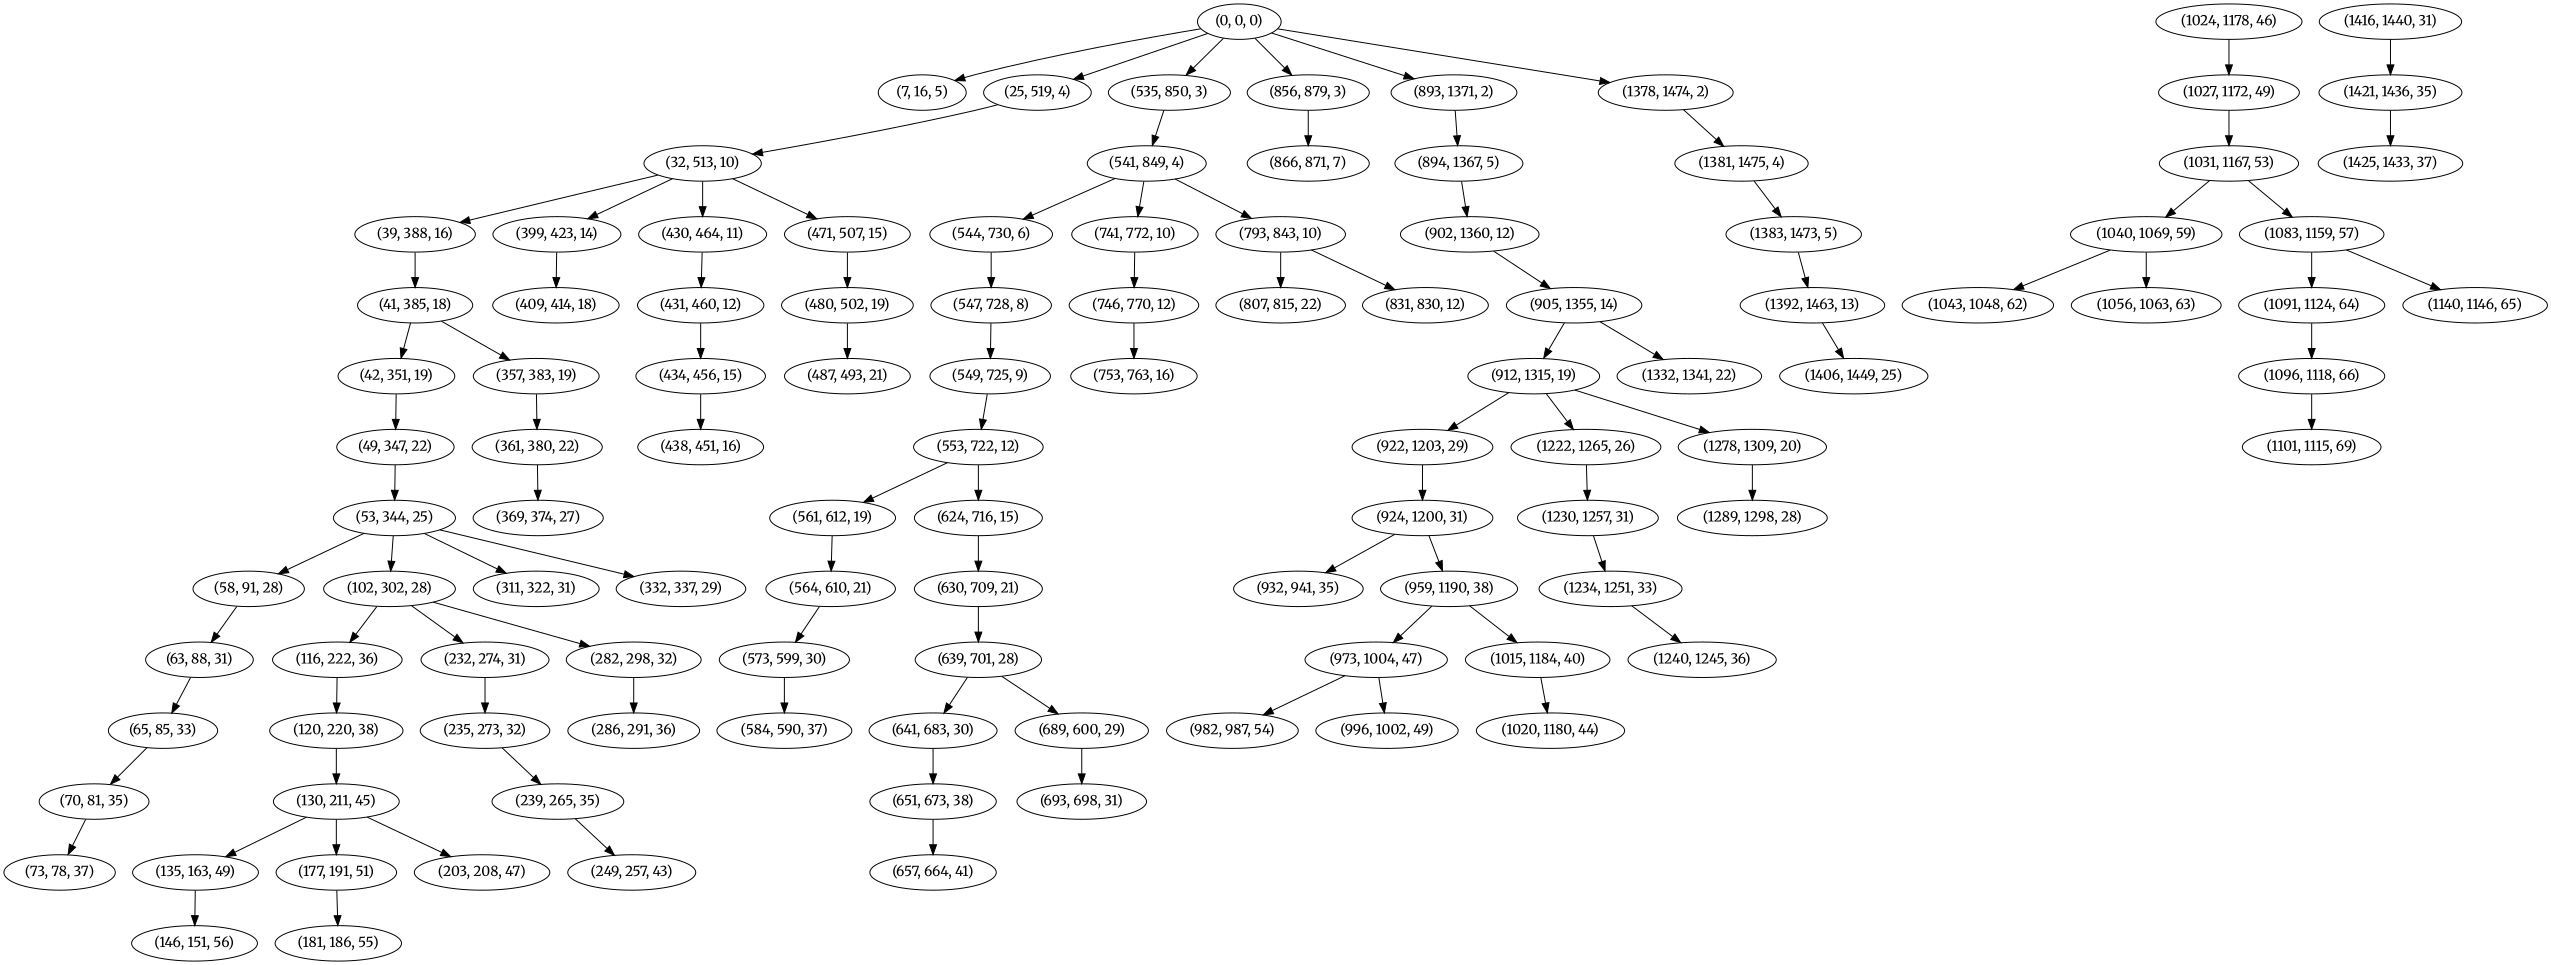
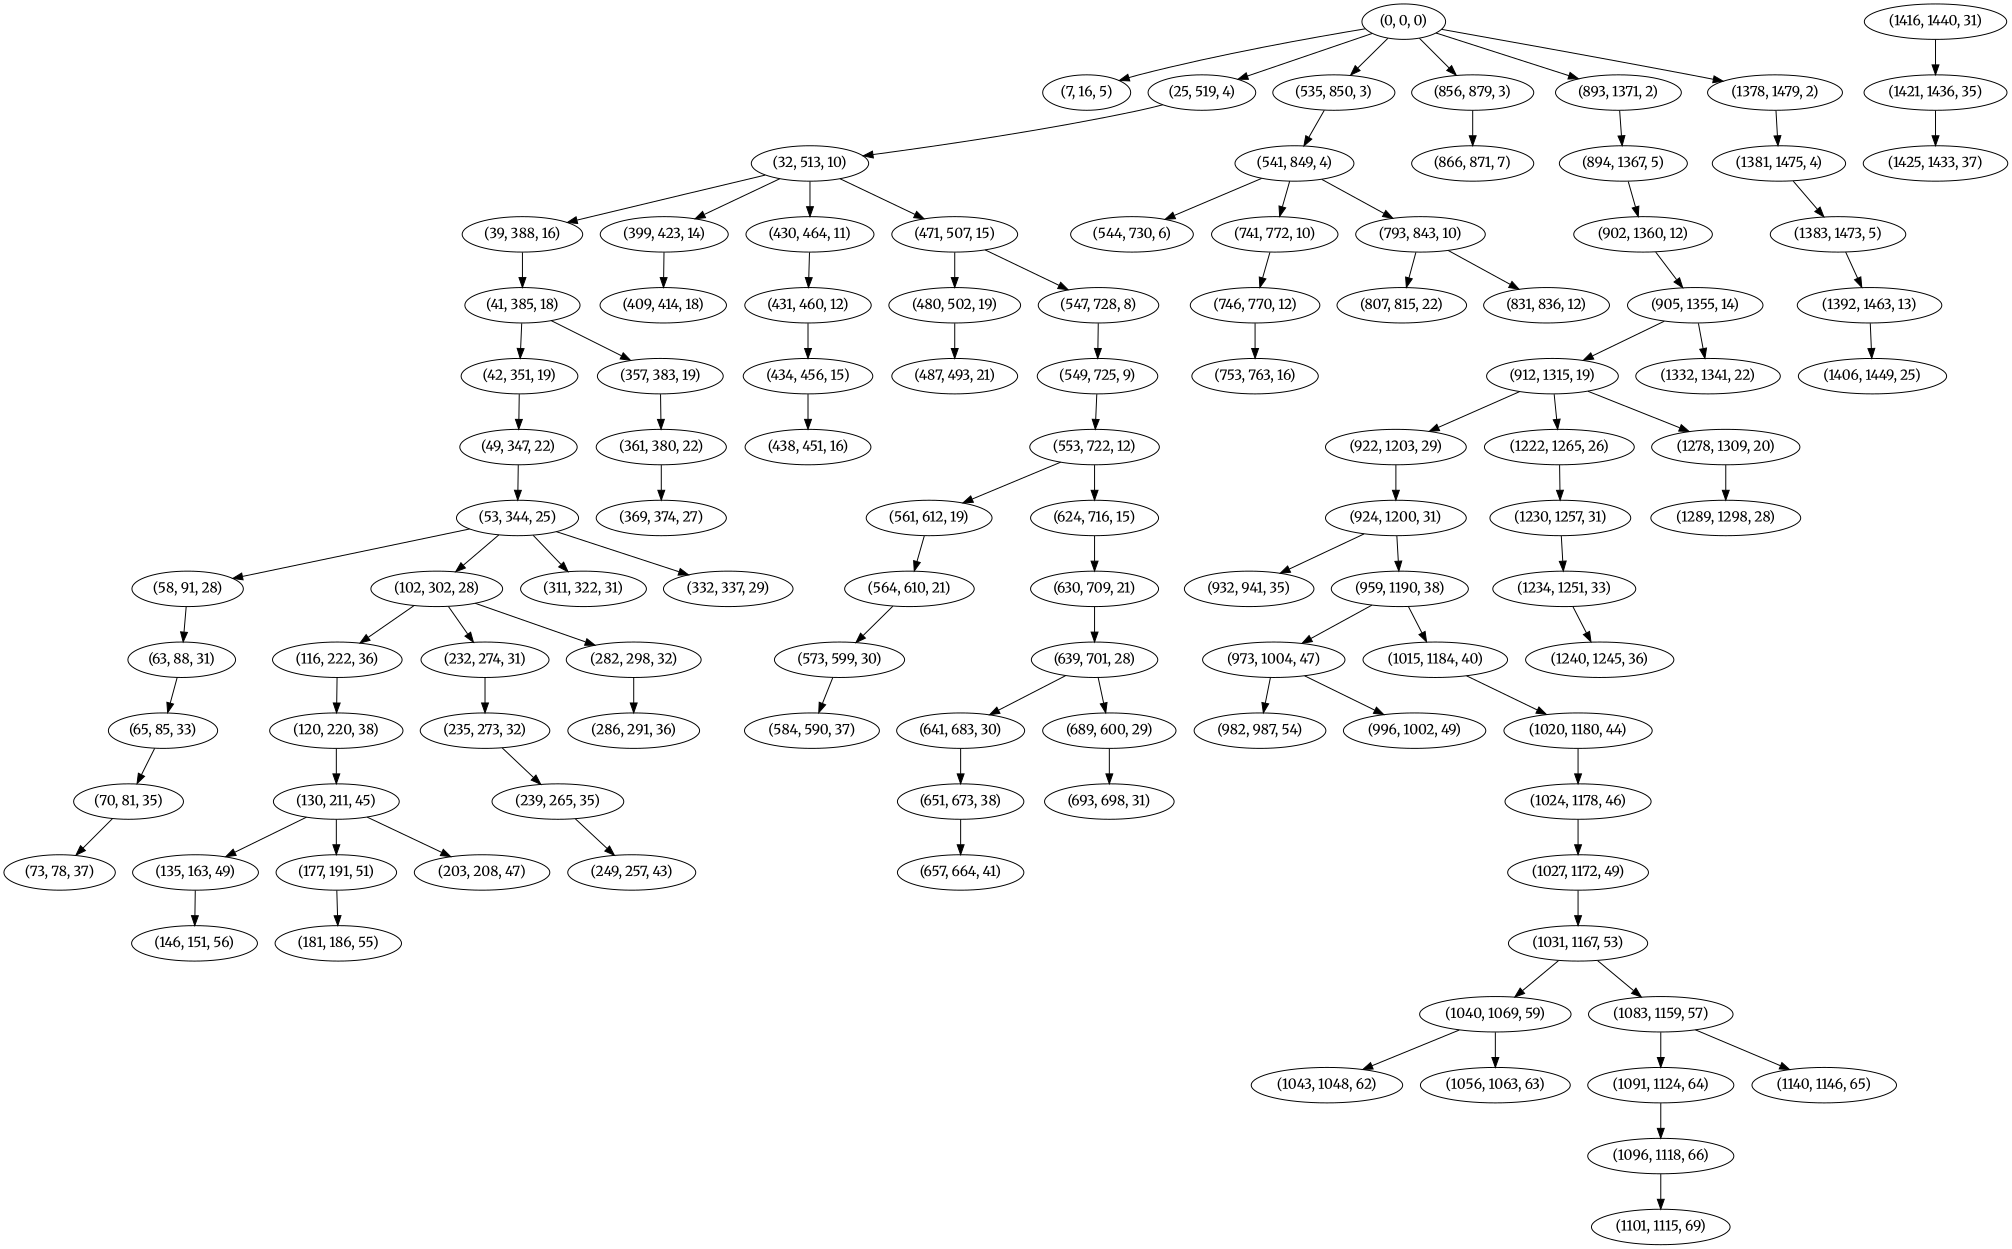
(1666, 93) -> (1775, 93)
(991, 265) -> (1022, 268)
(1425, 305) -> (1547, 305)
none -> (1578, 761)
